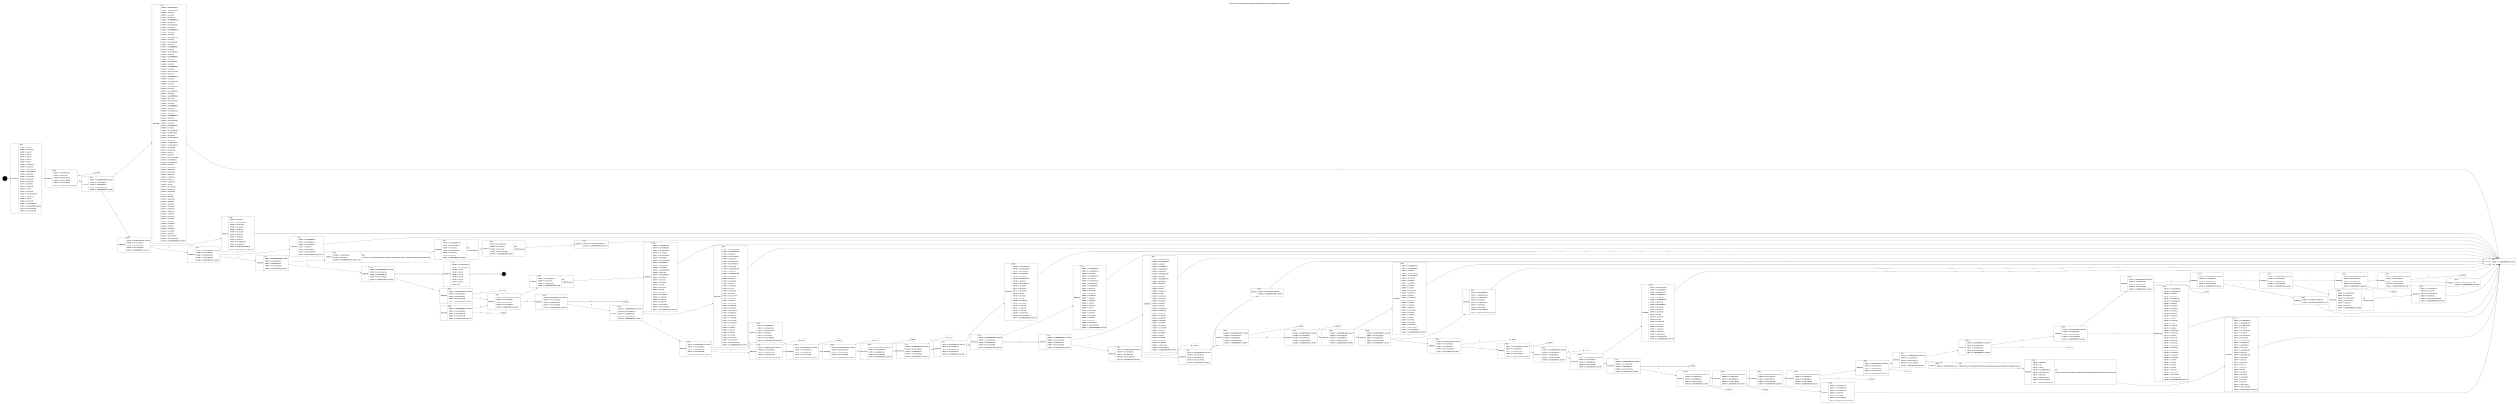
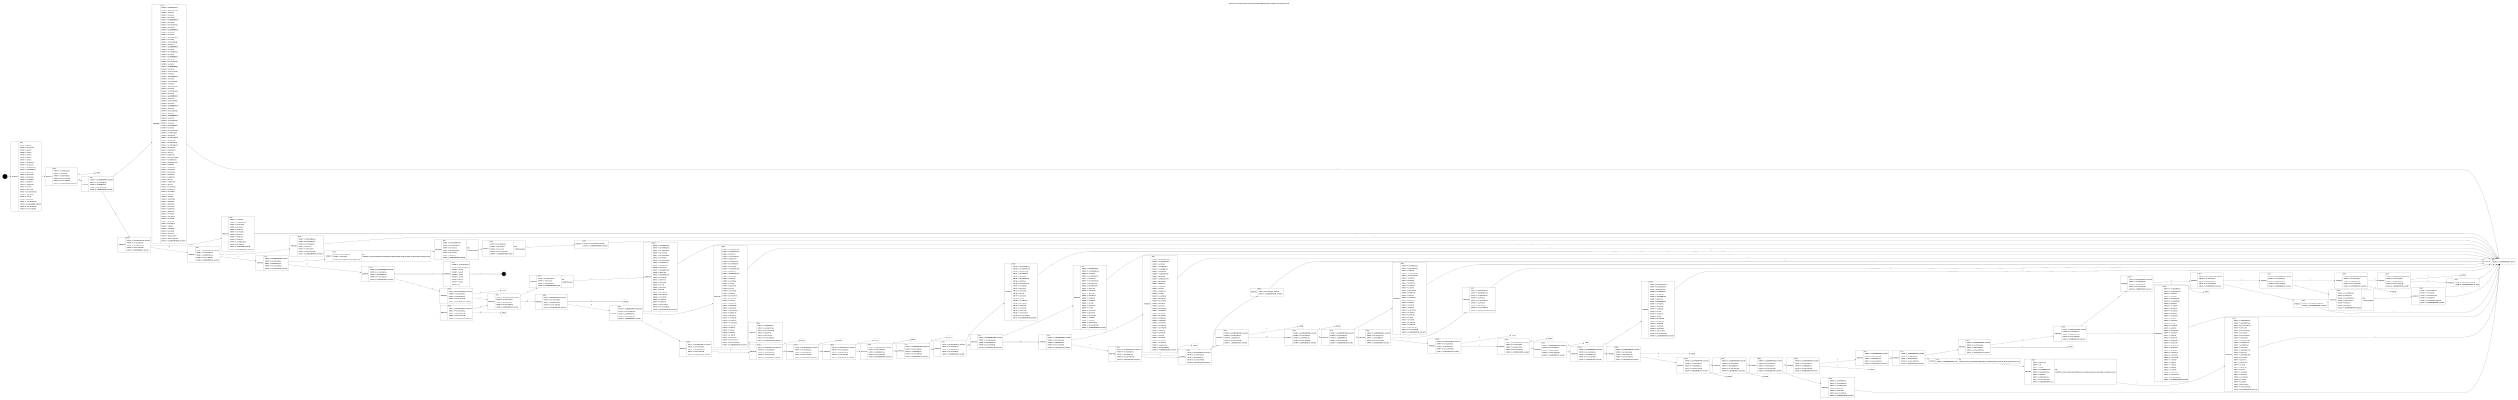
(1909, 371) -> none
